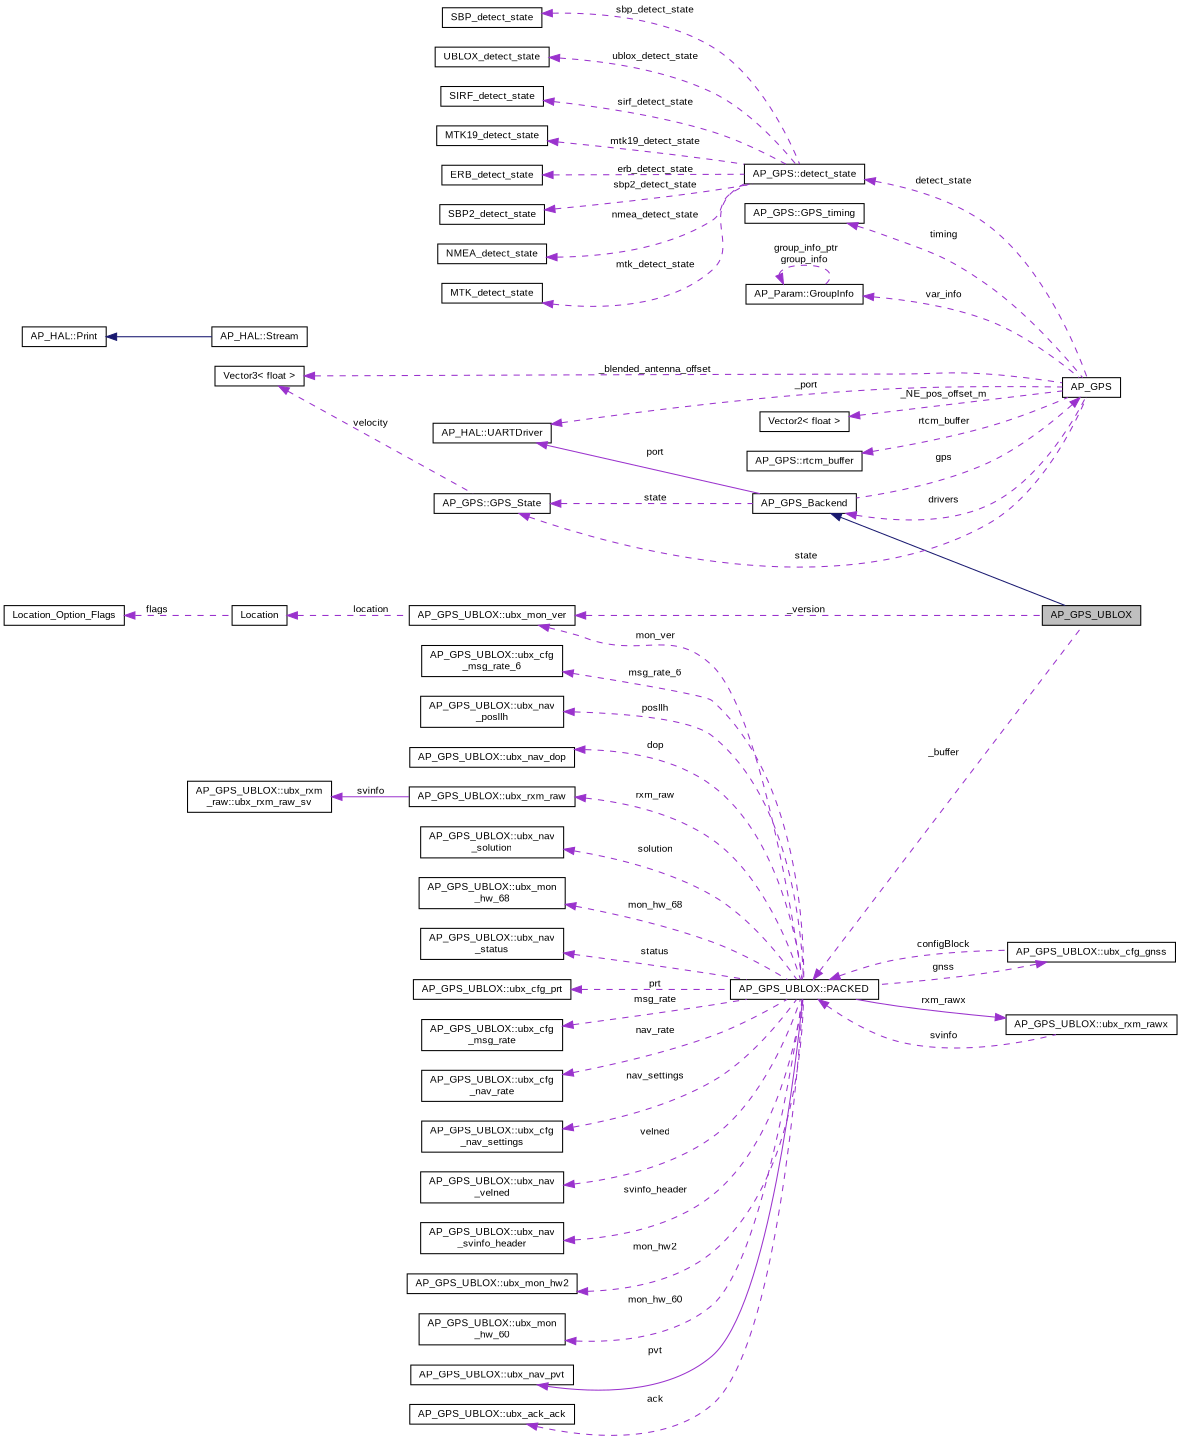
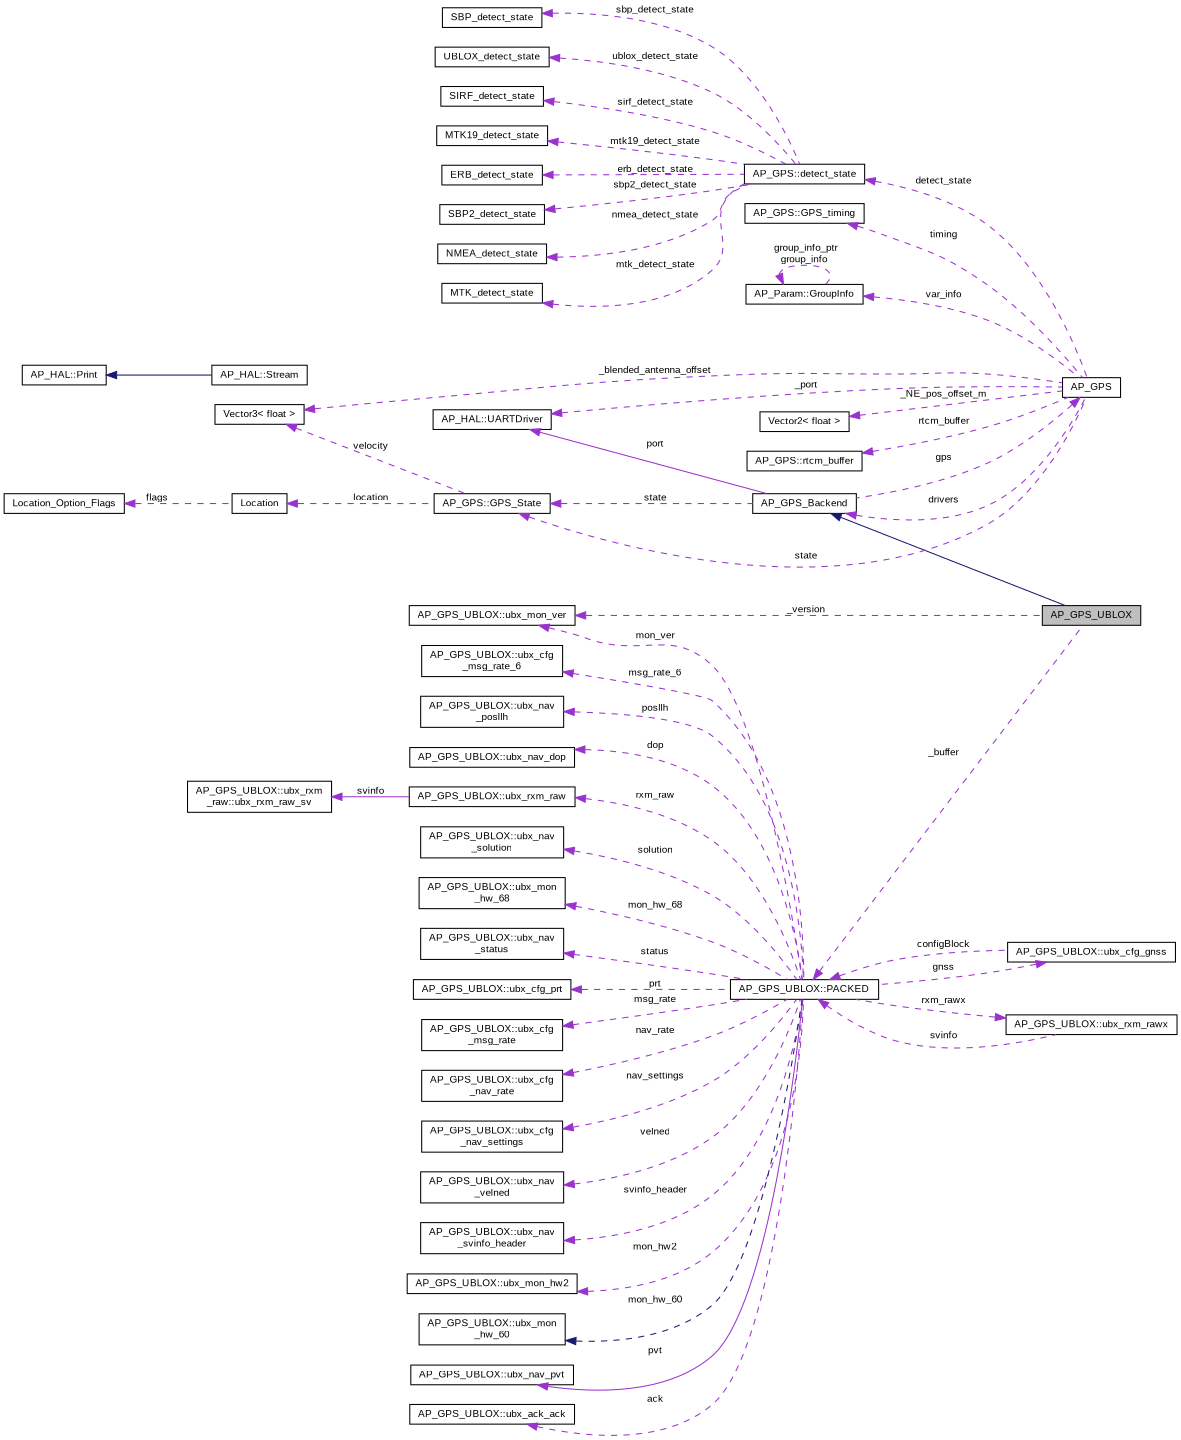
(353, 615) -> (366, 504)
(925, 1010) -> (925, 1010)
(753, 1227) -> (753, 1227)
